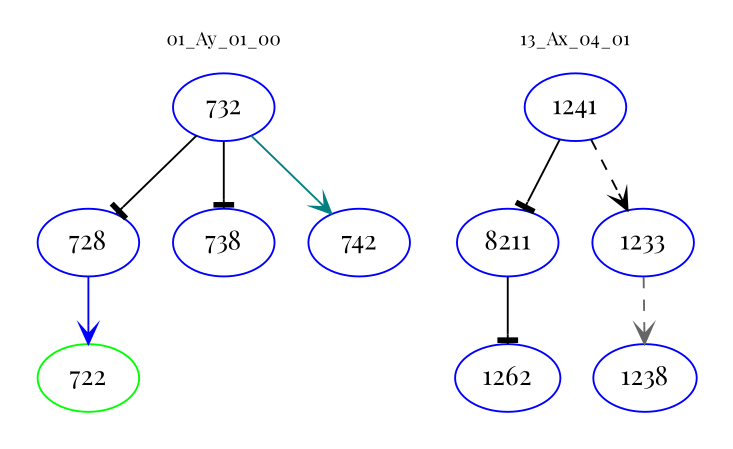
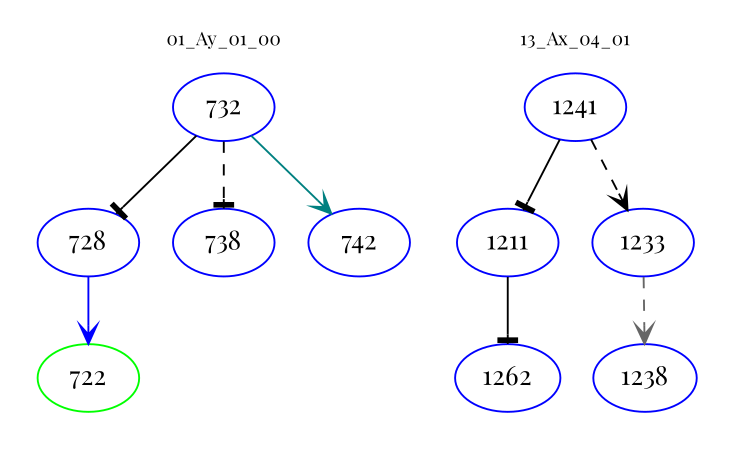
(224, 170) -> (224, 170)
(508, 243) -> (508, 243)
